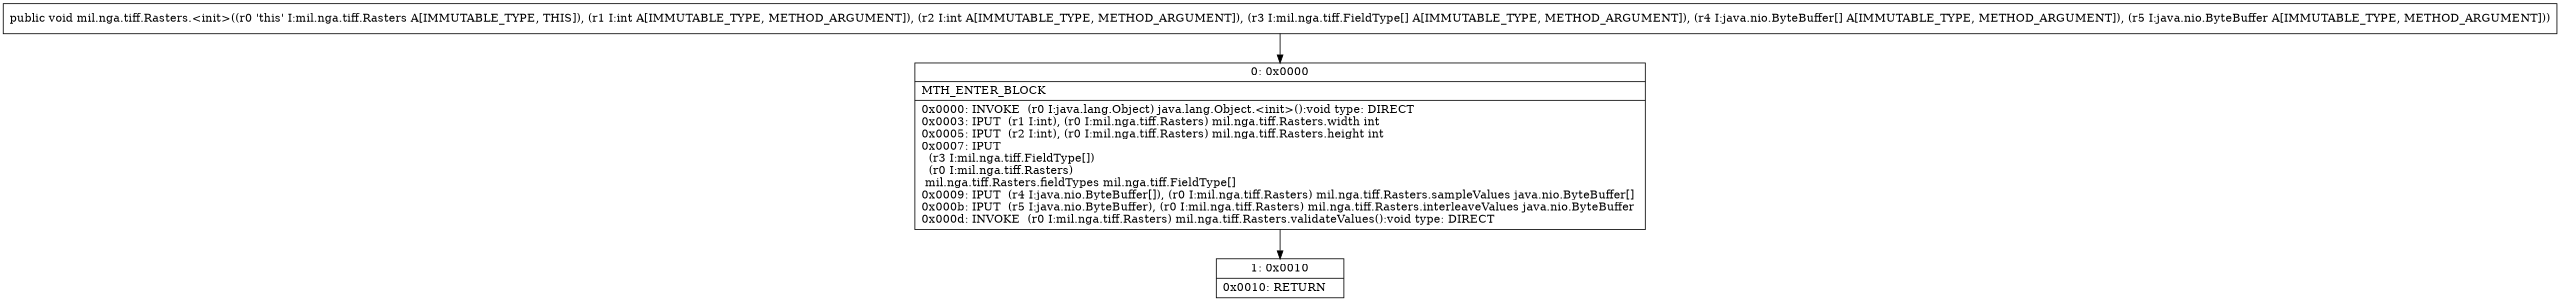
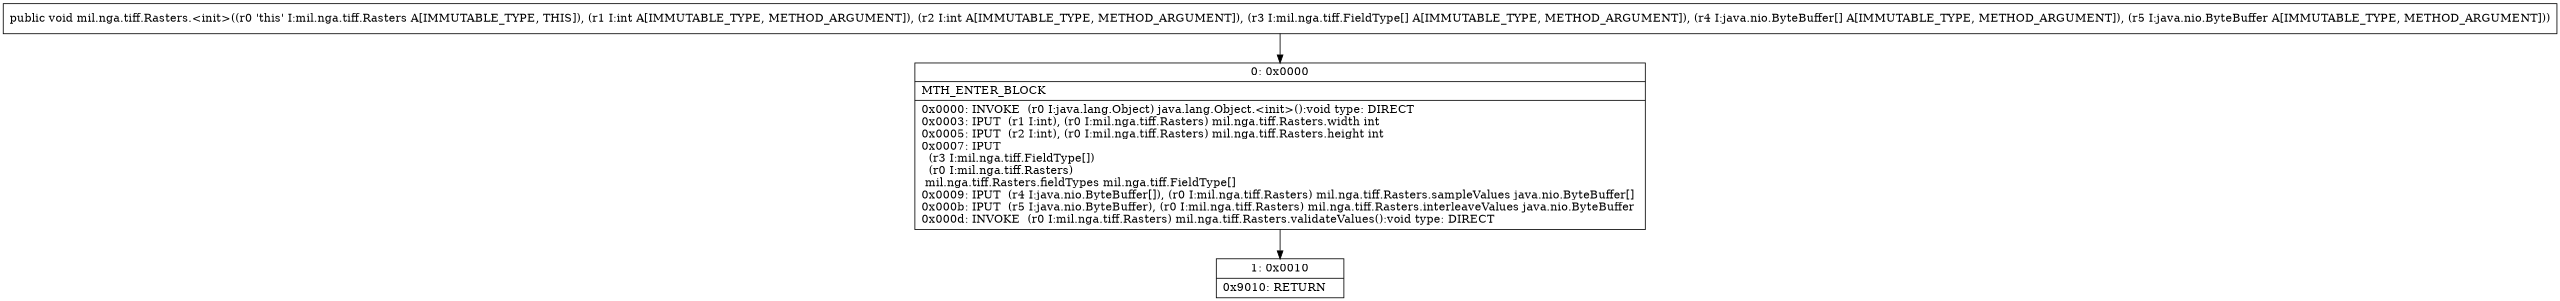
(1280, 288) -> (1280, 288)
